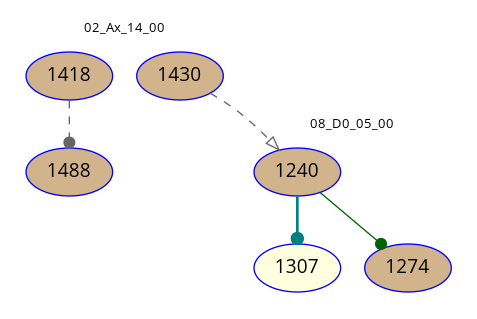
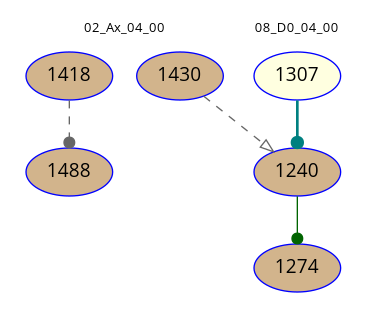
(125, 29) -> (125, 29)
(353, 125) -> (297, 29)
(297, 215) -> (297, 119)
